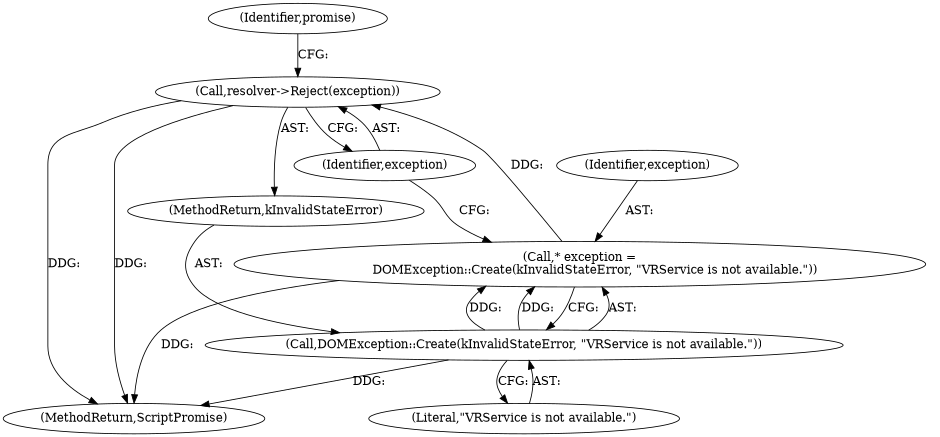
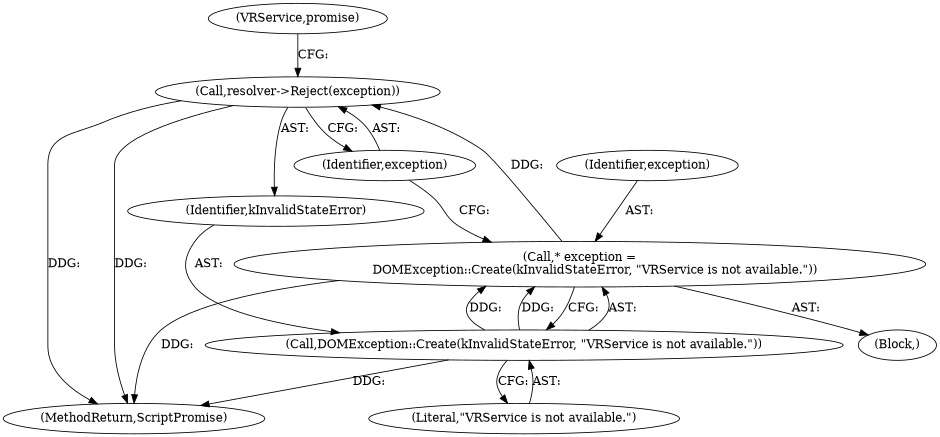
(298, 19) -> (298, 19)
(276, 211) -> (276, 211)
none -> (897, 345)
